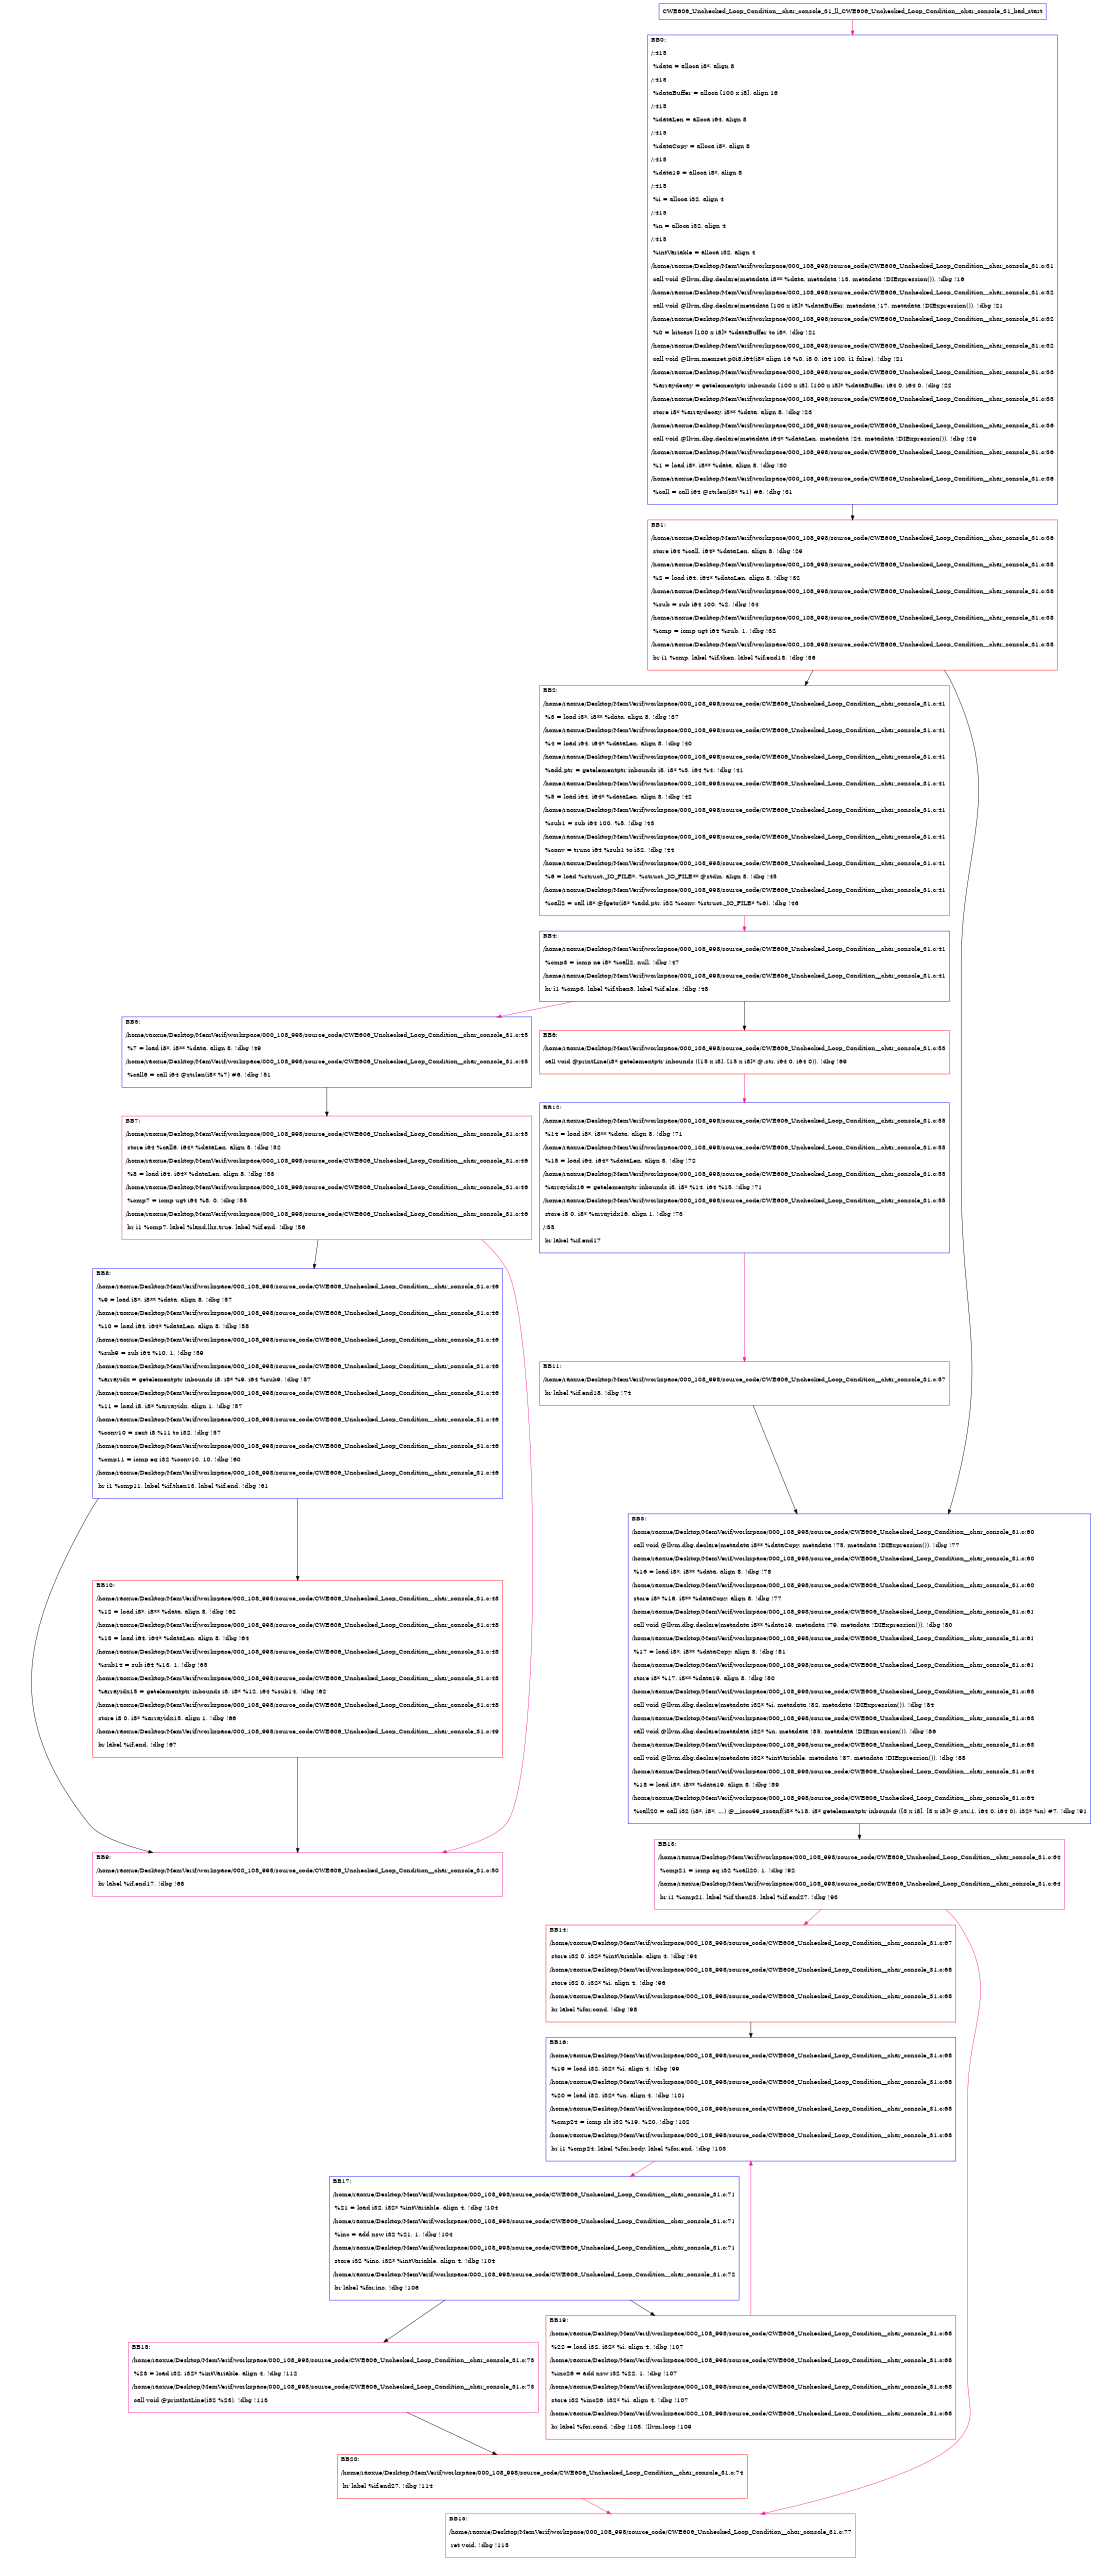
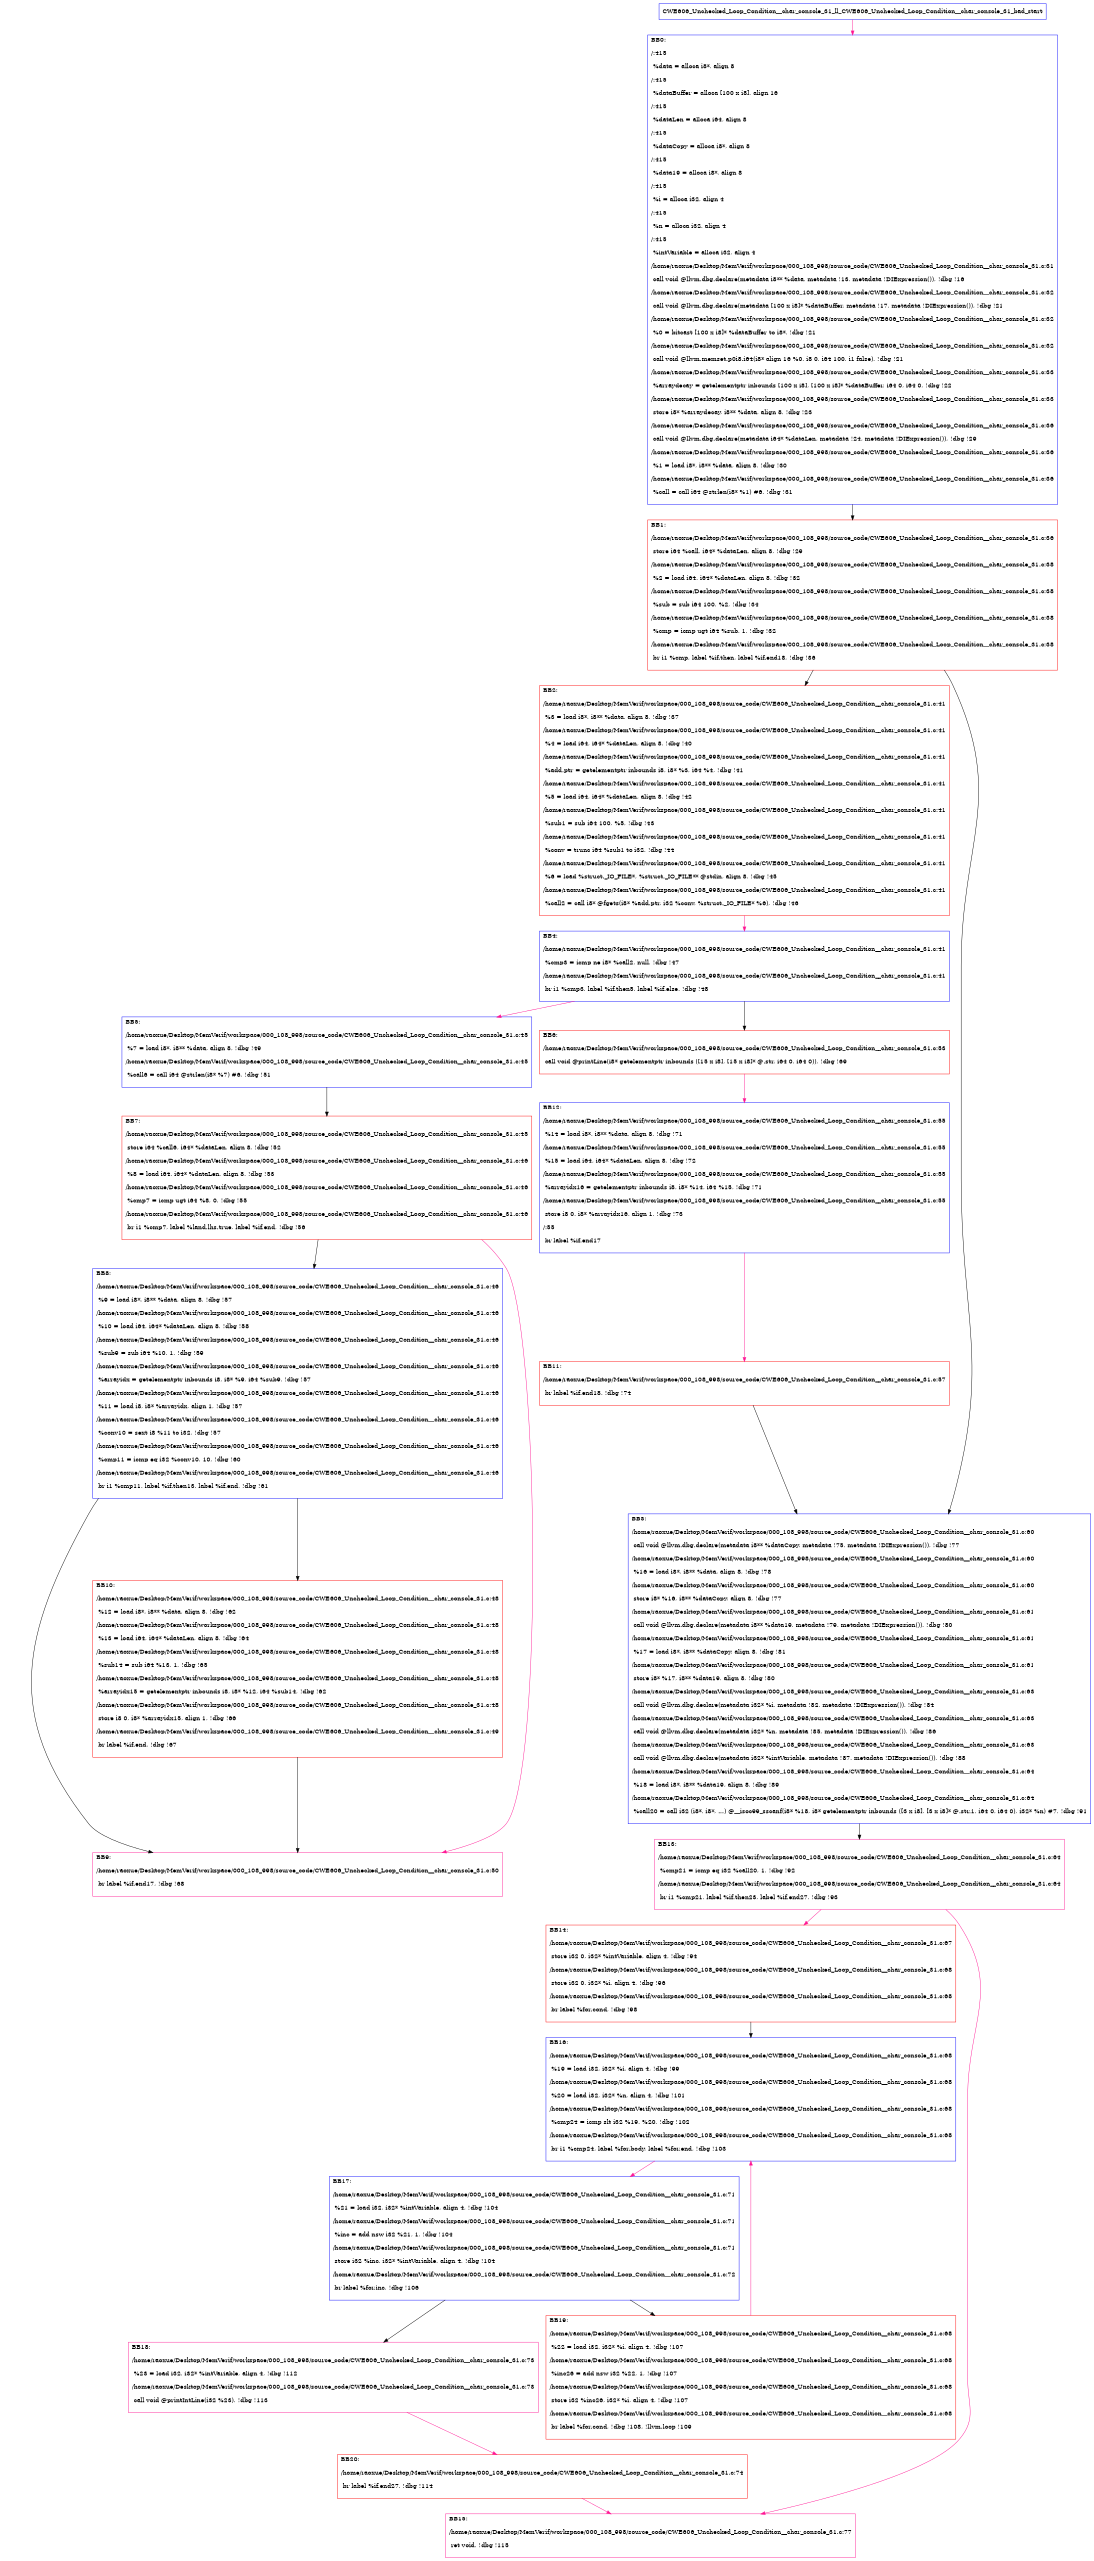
(327, 1178) -> (327, 1178)
(450, 2433) -> (450, 2433)
